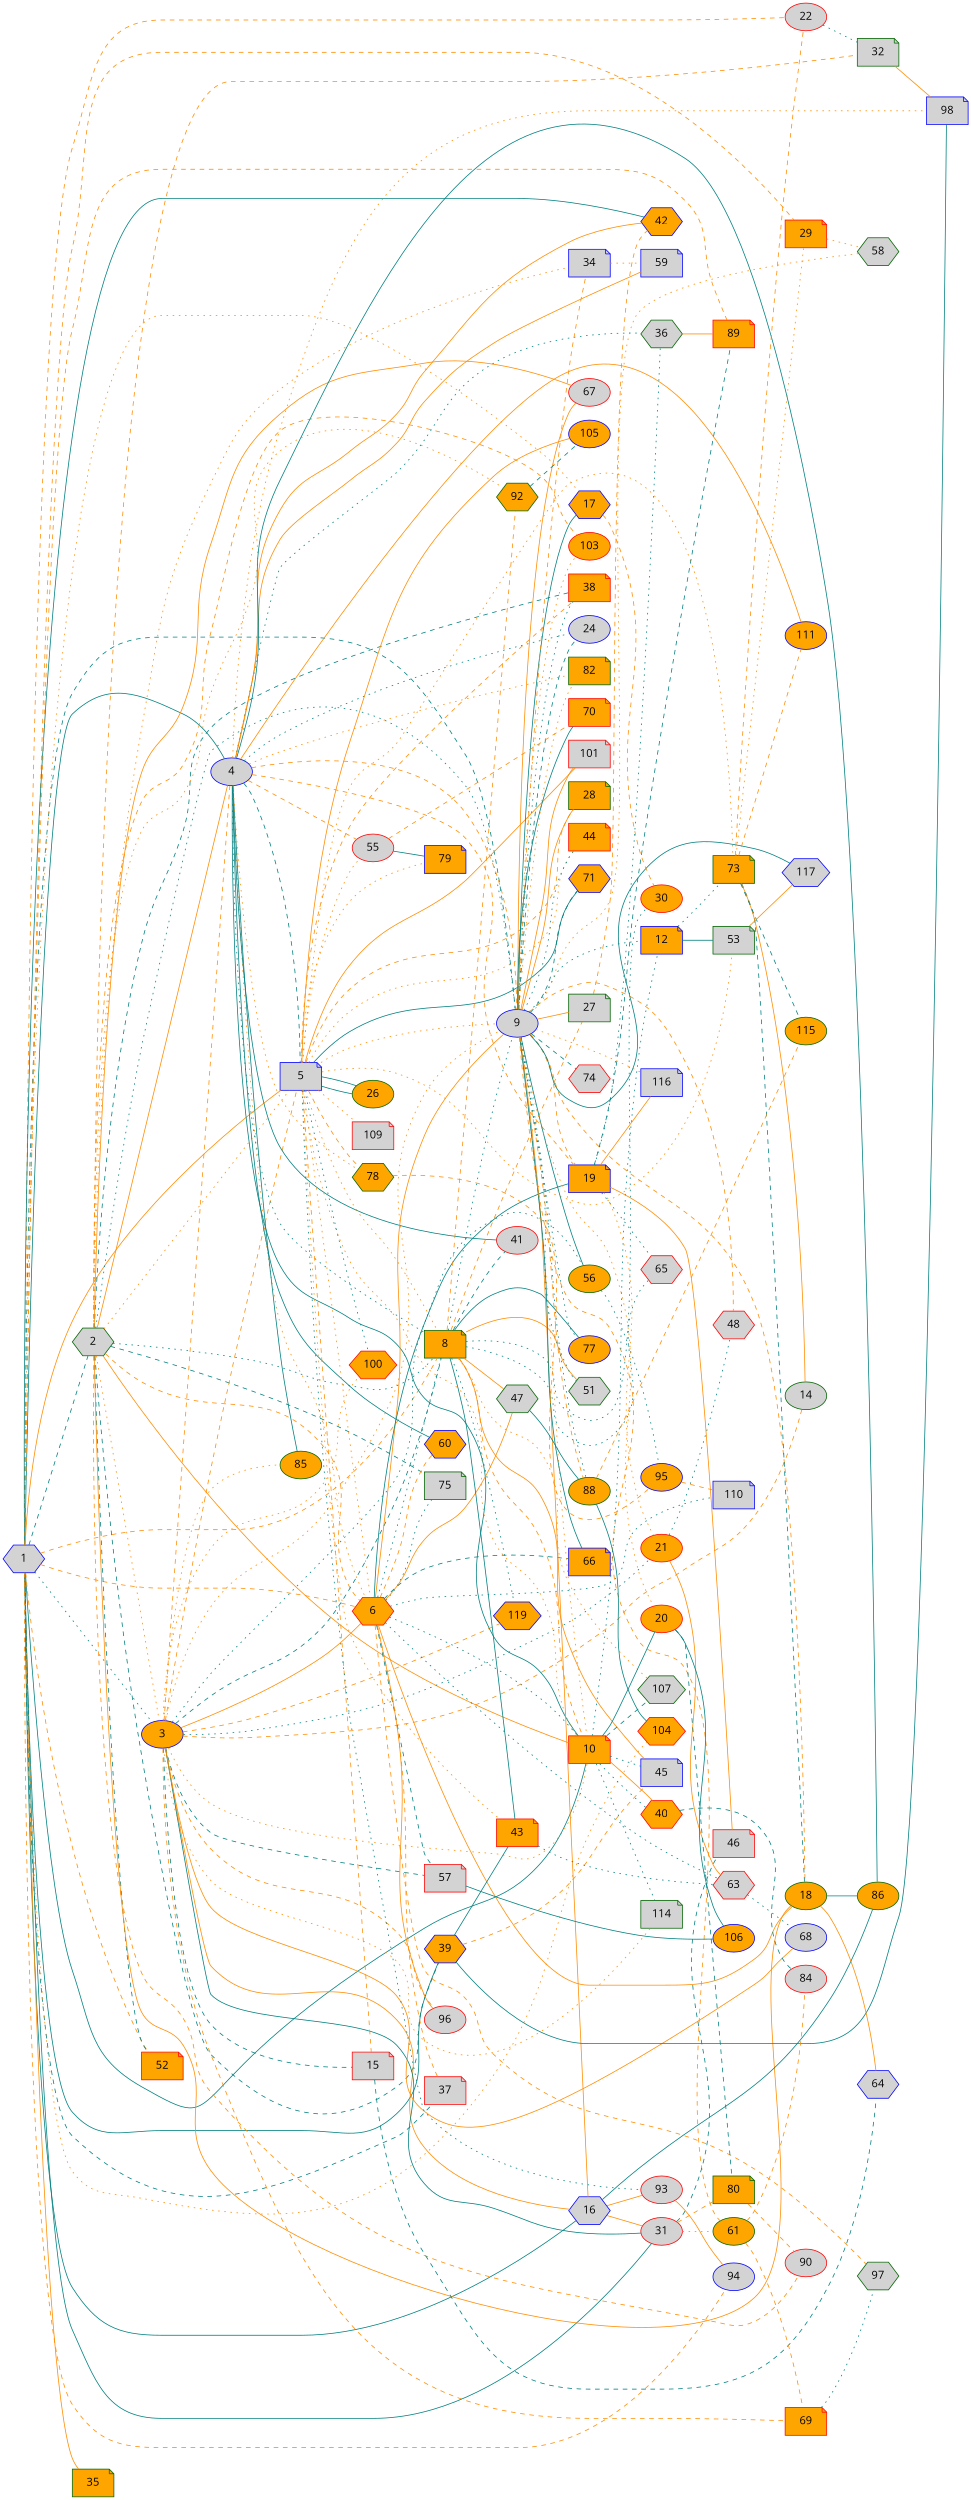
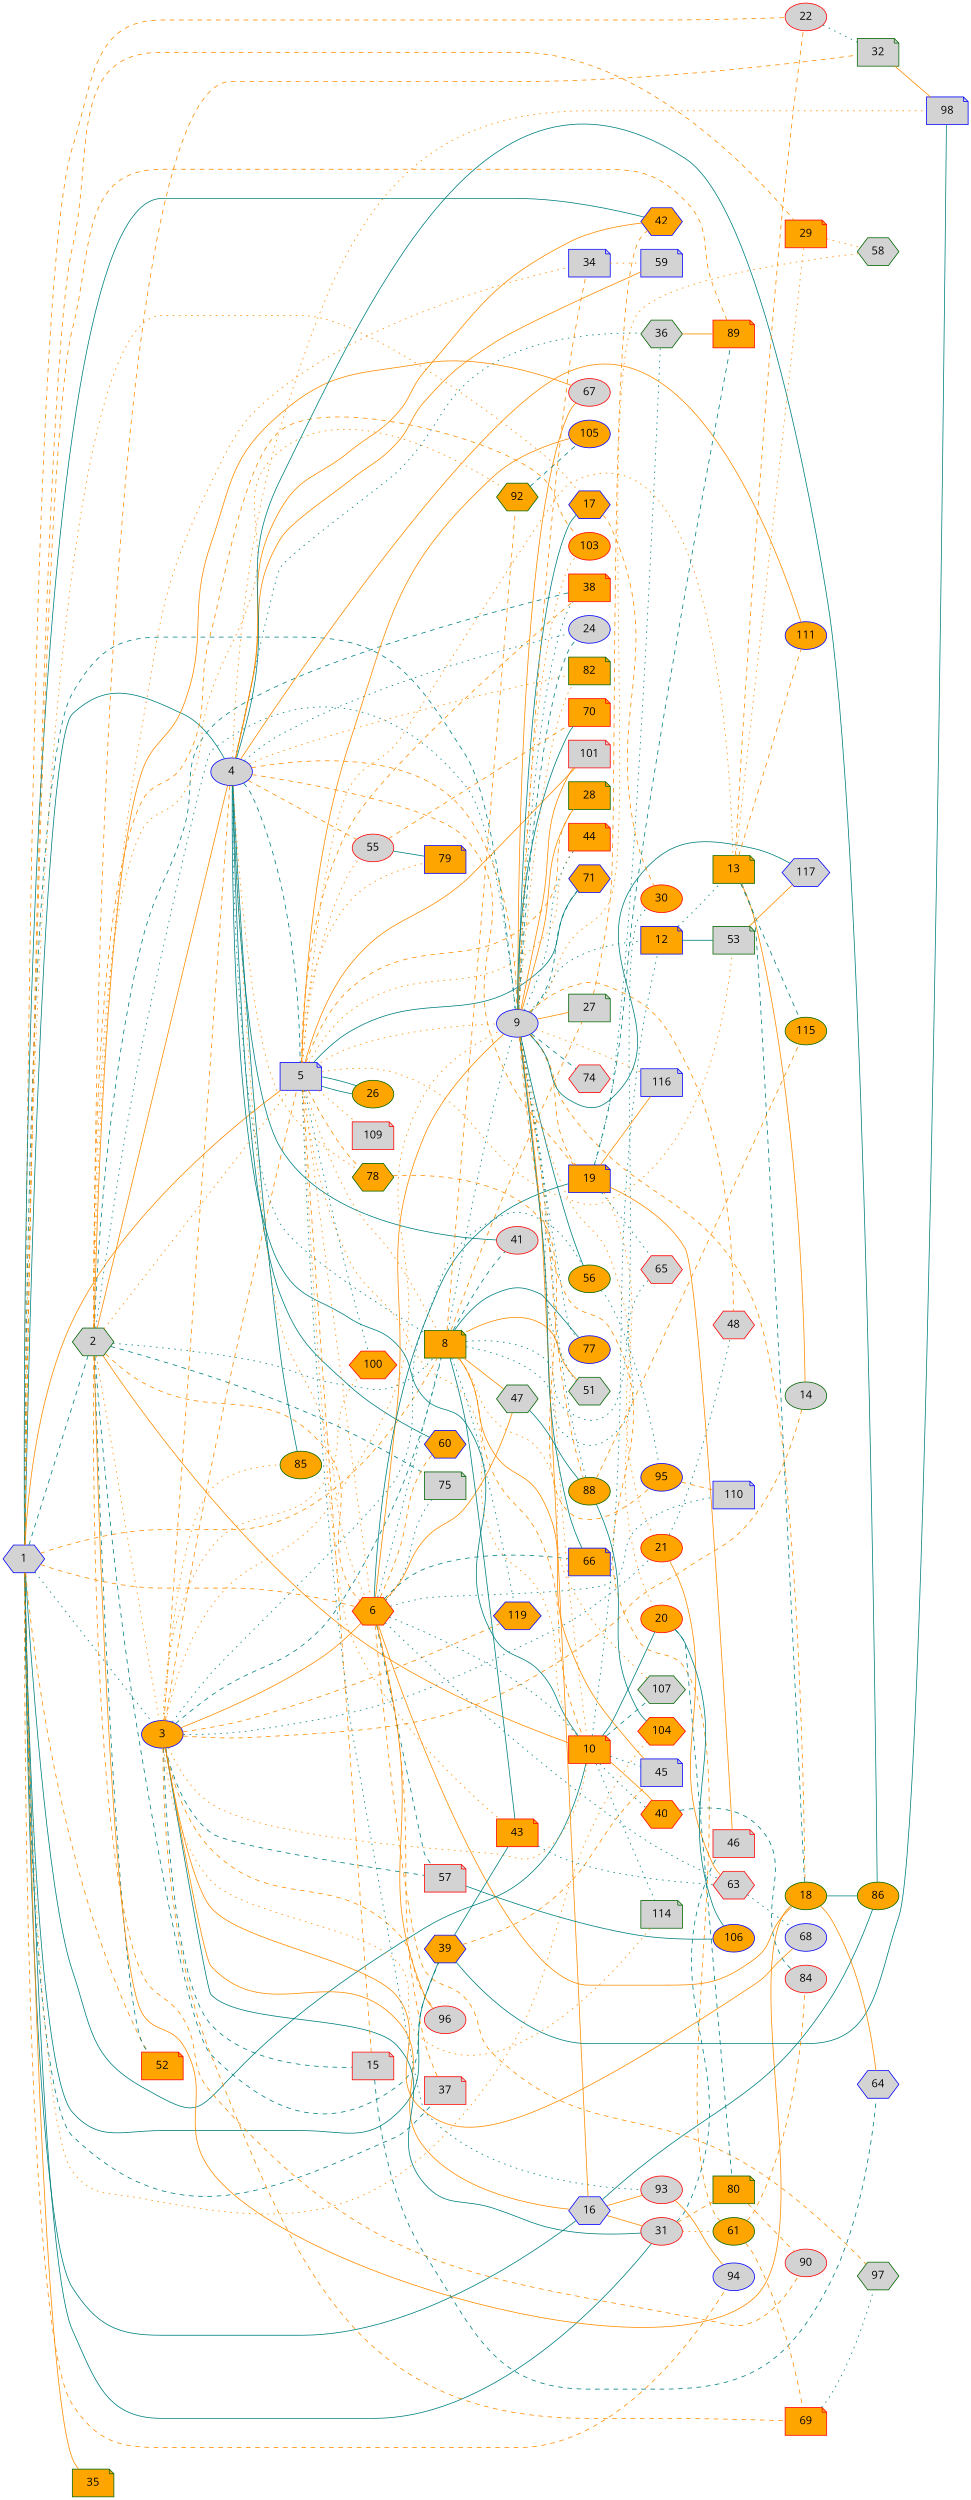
(734, 869) -> (734, 869)
